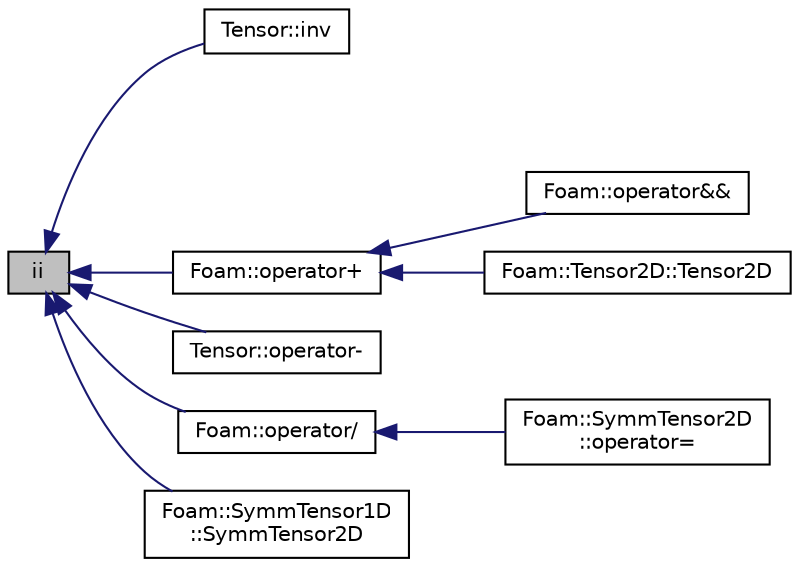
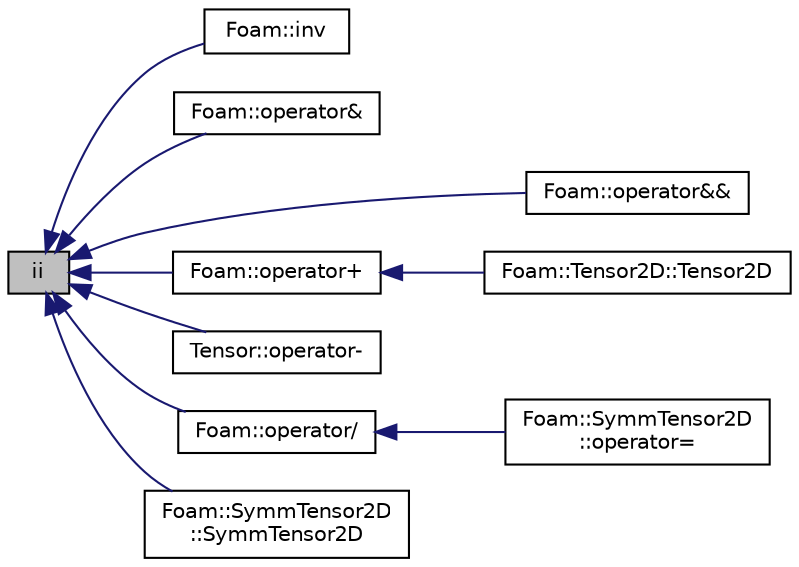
(277, 31) -> (277, 31)
none -> (277, 113)
(468, 230) -> (305, 207)
(277, 524) -> (277, 524)
